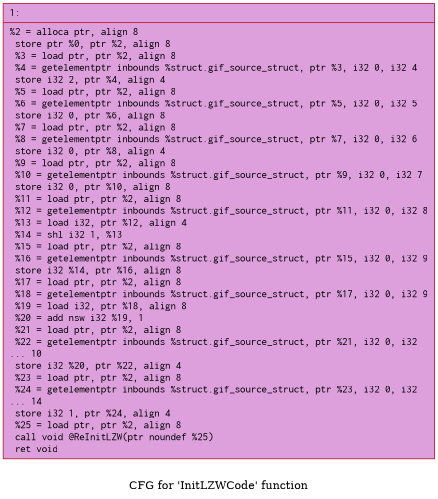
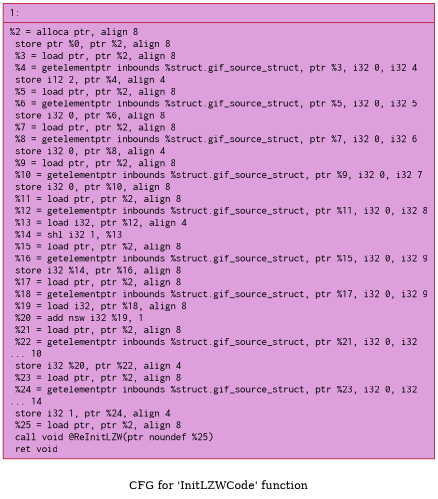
(87, 79) -> (87, 79)
